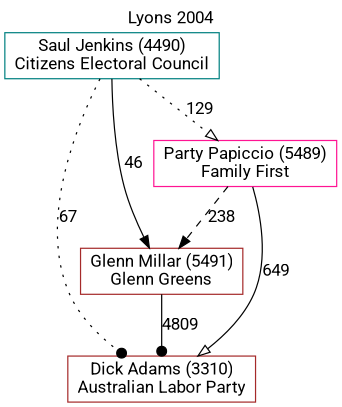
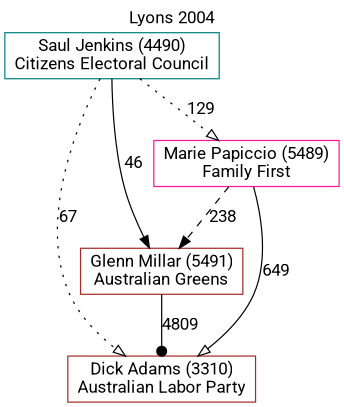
(245, 164) -> (246, 164)
(58, 221) -> (58, 220)
(162, 271) -> (162, 271)
